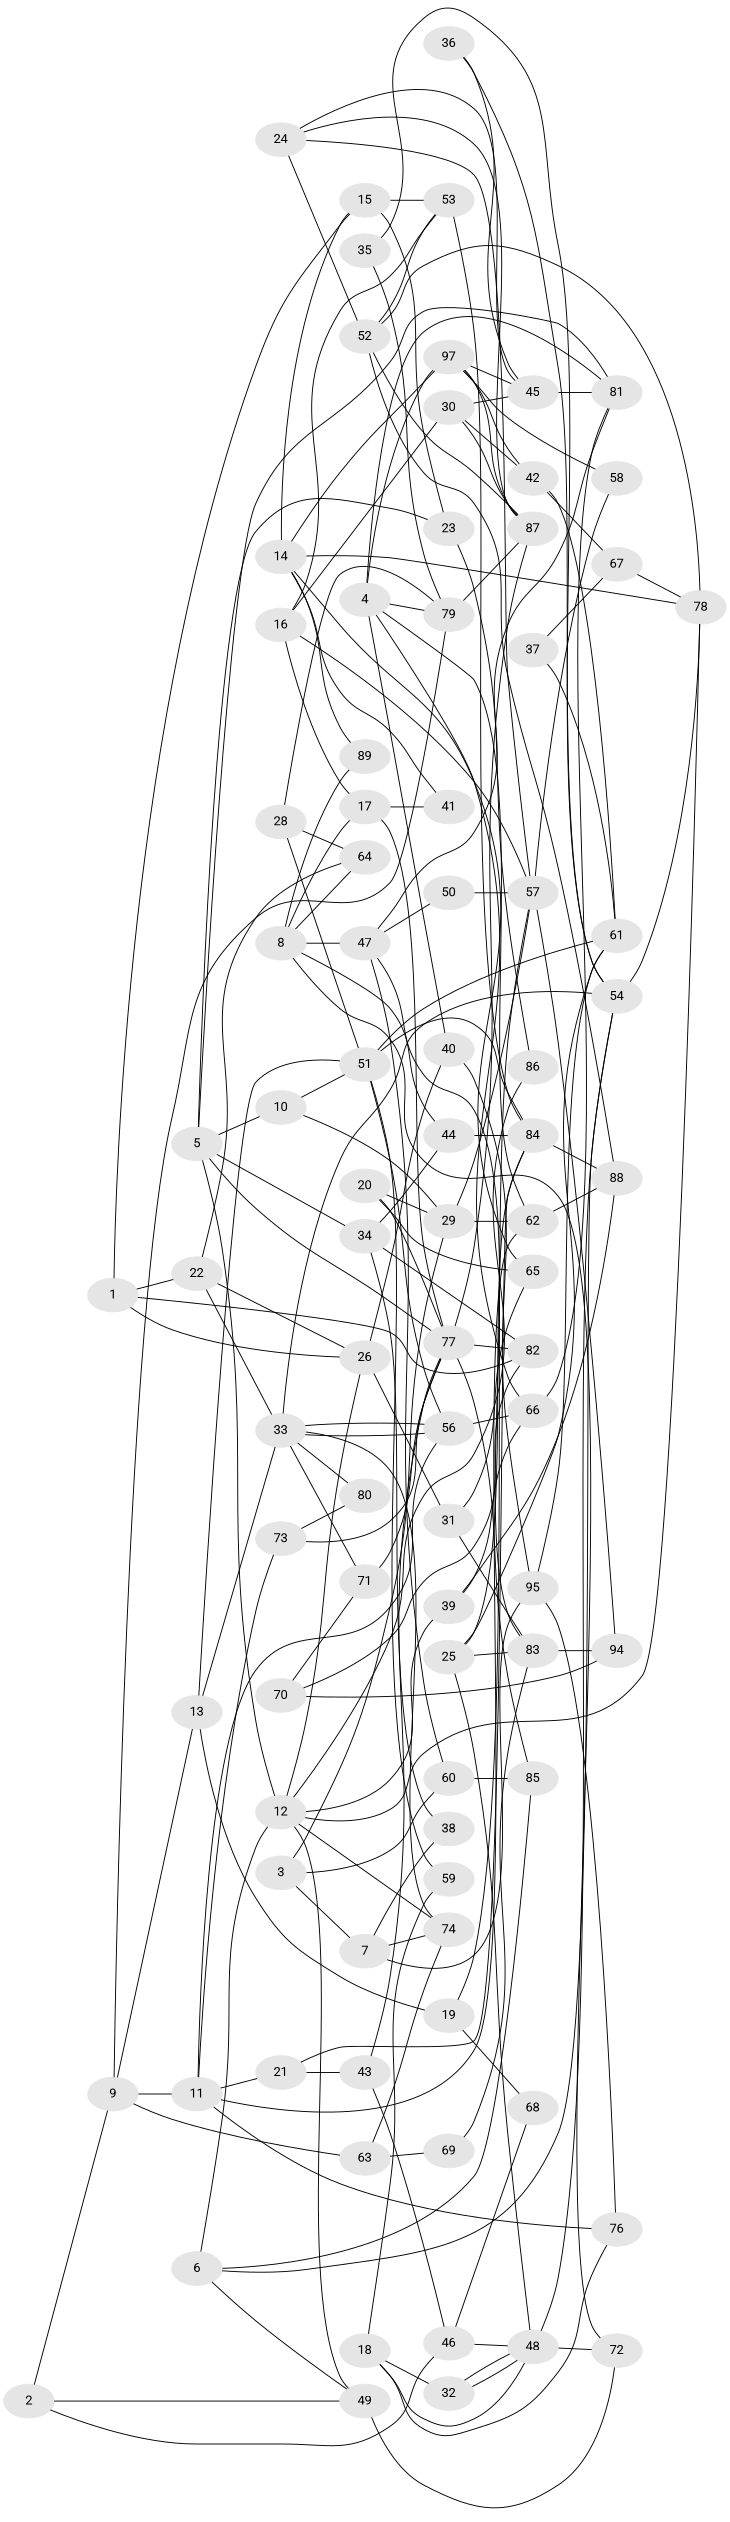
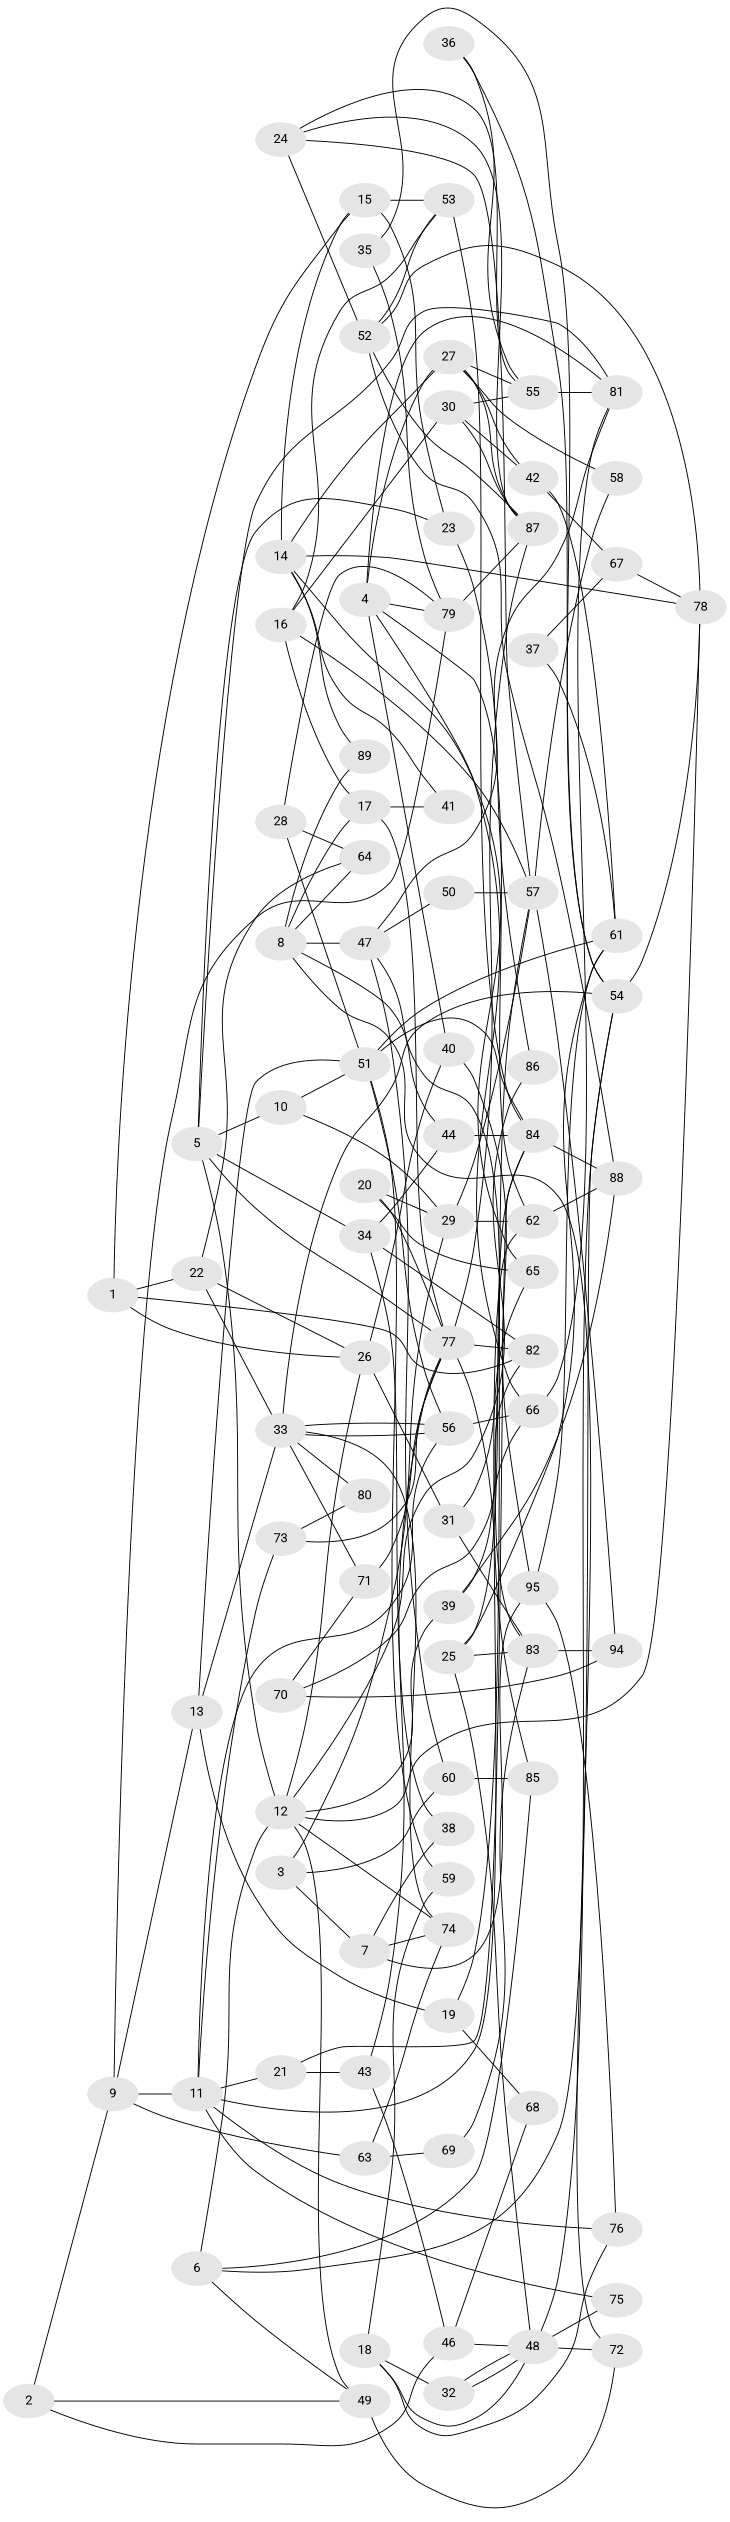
(449, 357) -> (449, 357)
(533, 393) -> (533, 393)
none -> (617, 2300)
